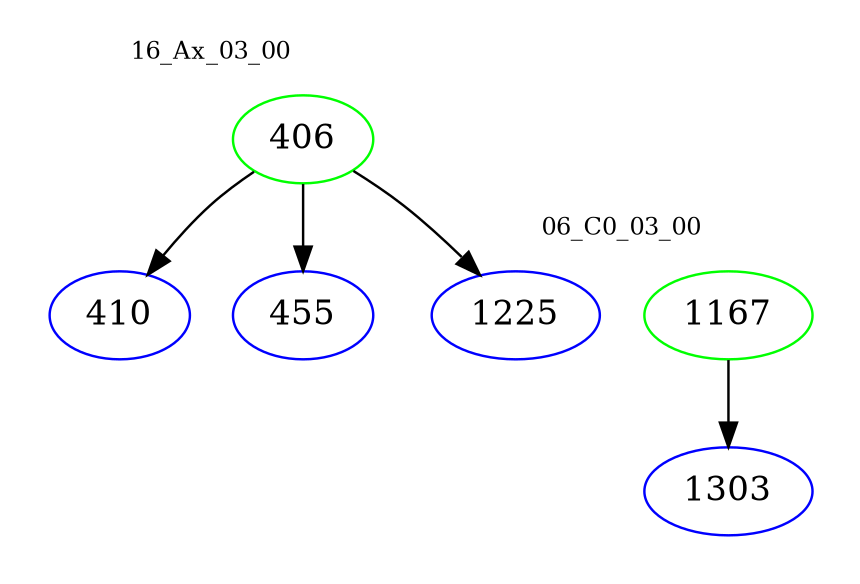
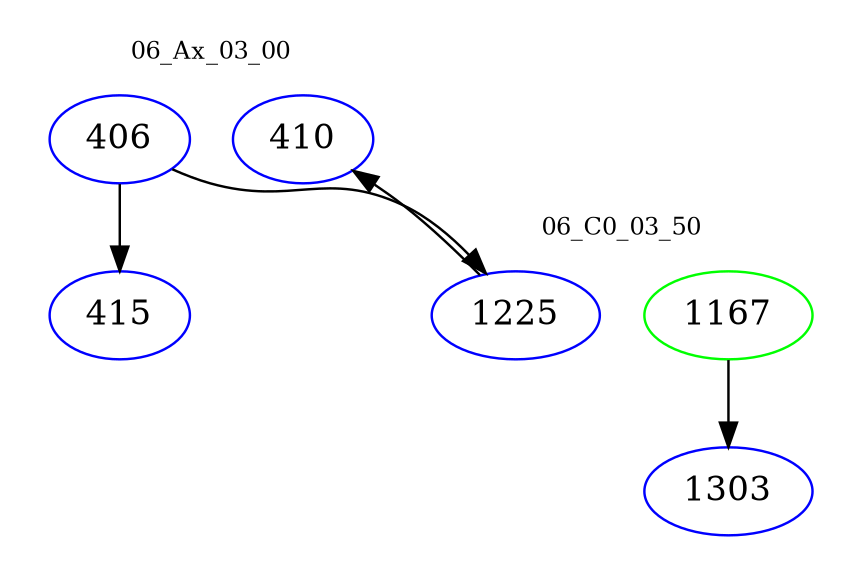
(211, 53) -> (211, 53)
(303, 139) -> (120, 139)
(205, 210) -> (430, 227)
(622, 229) -> (622, 229)
(303, 315) -> (120, 315)
